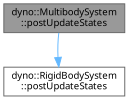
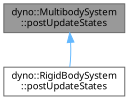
(58, 45) -> (71, 55)
